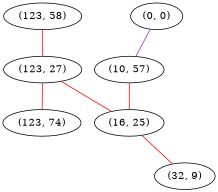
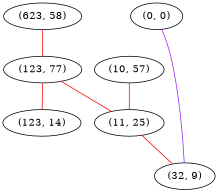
(43, 16) -> (43, 16)
(143, 43) -> (178, 95)
(43, 70) -> (43, 70)
(42, 123) -> (42, 123)
(129, 123) -> (129, 123)
